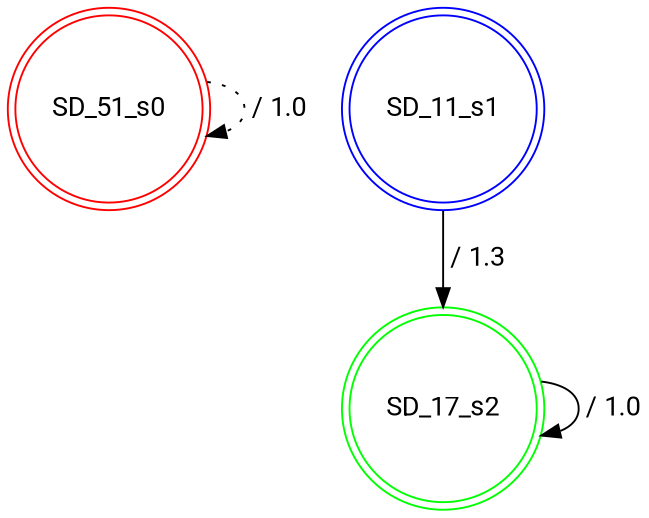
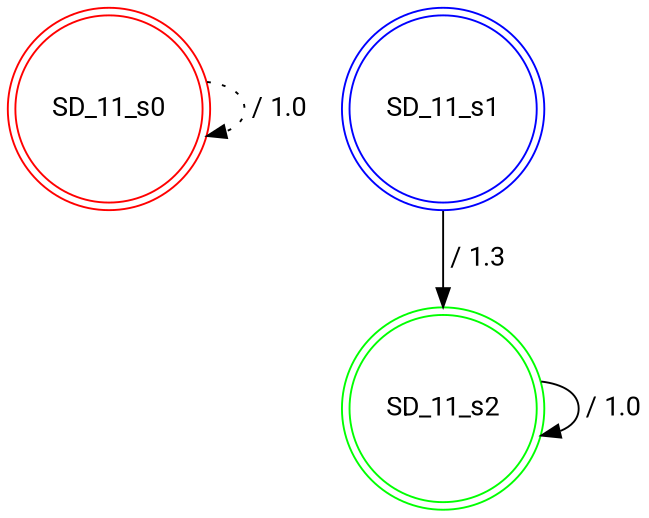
(109, 109) -> (109, 109)
(443, 409) -> (443, 409)
